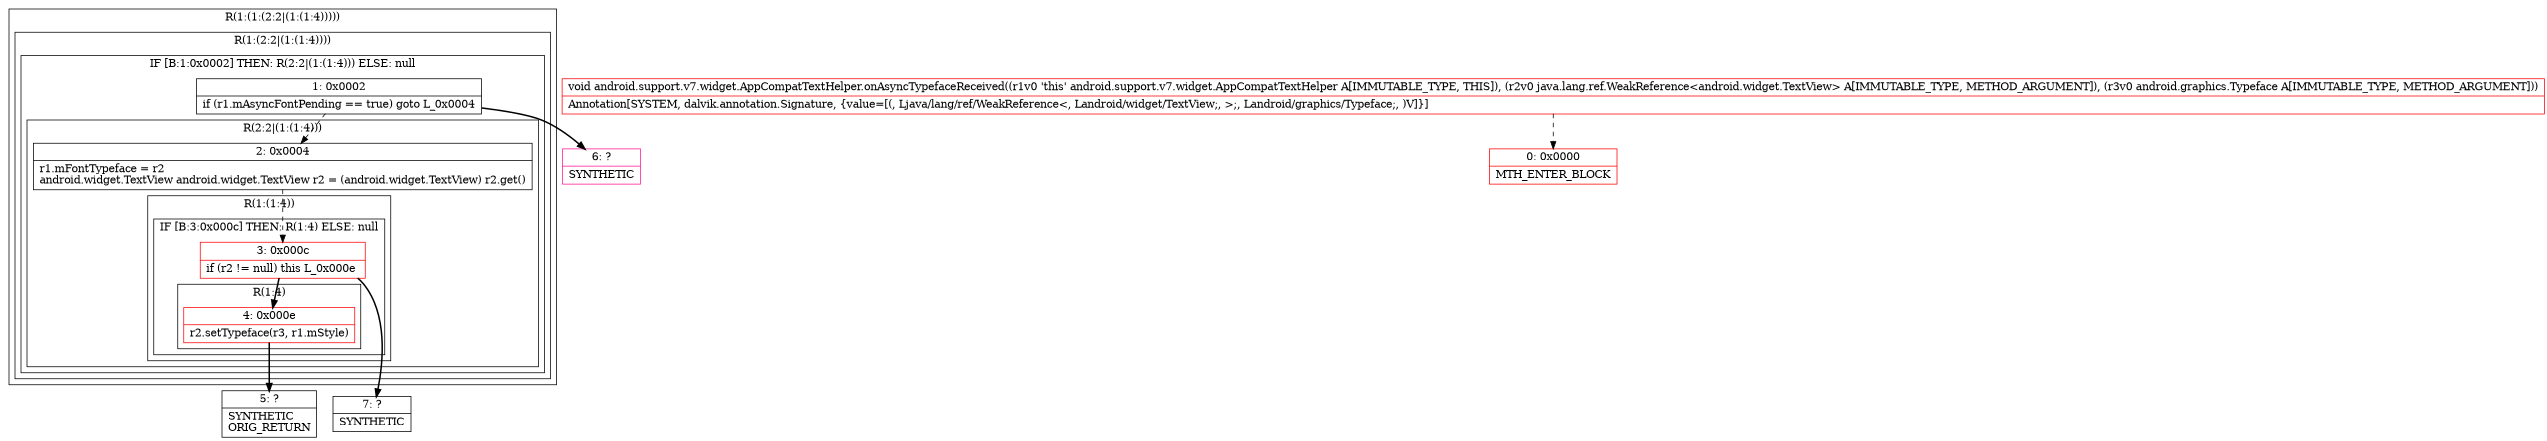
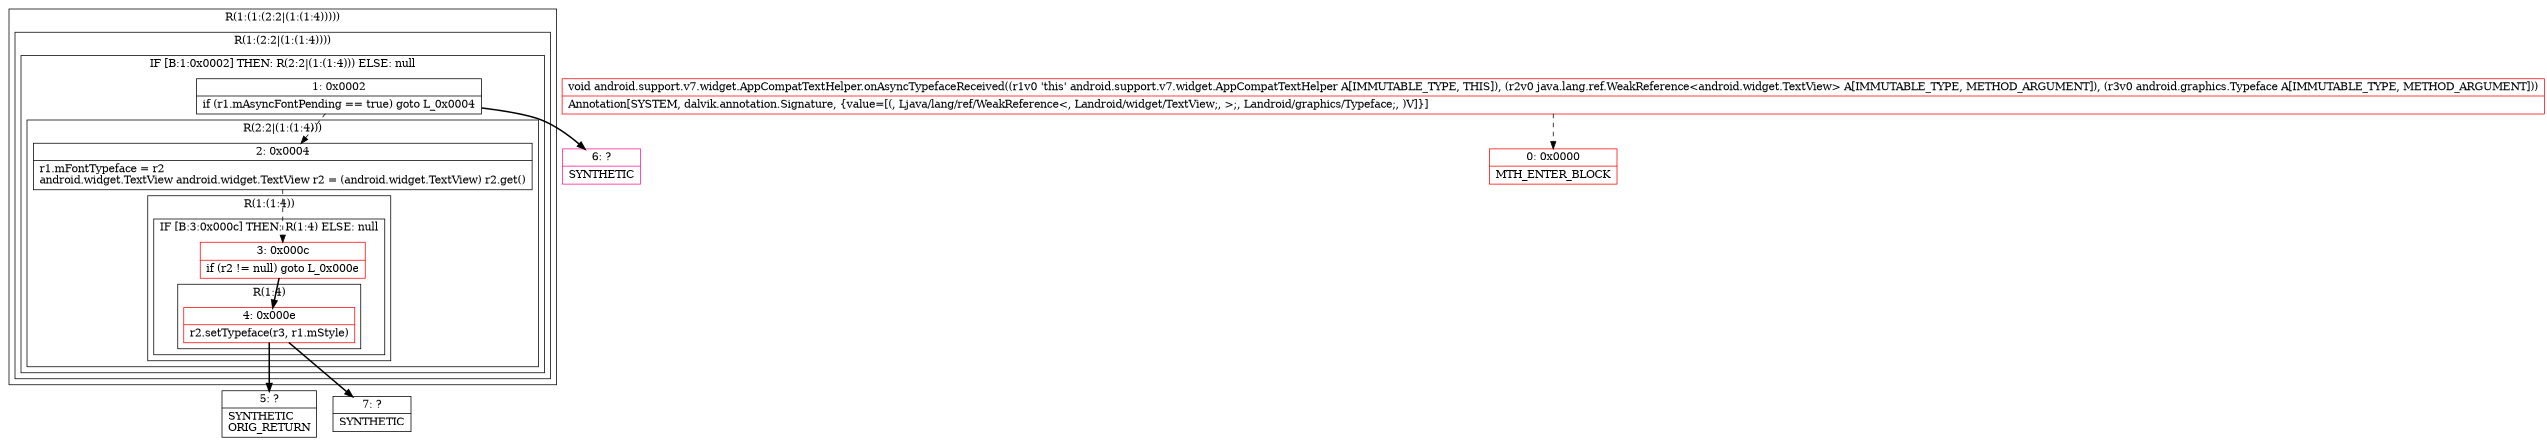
(281, 269) -> (283, 269)
(380, 322) -> (318, 367)
